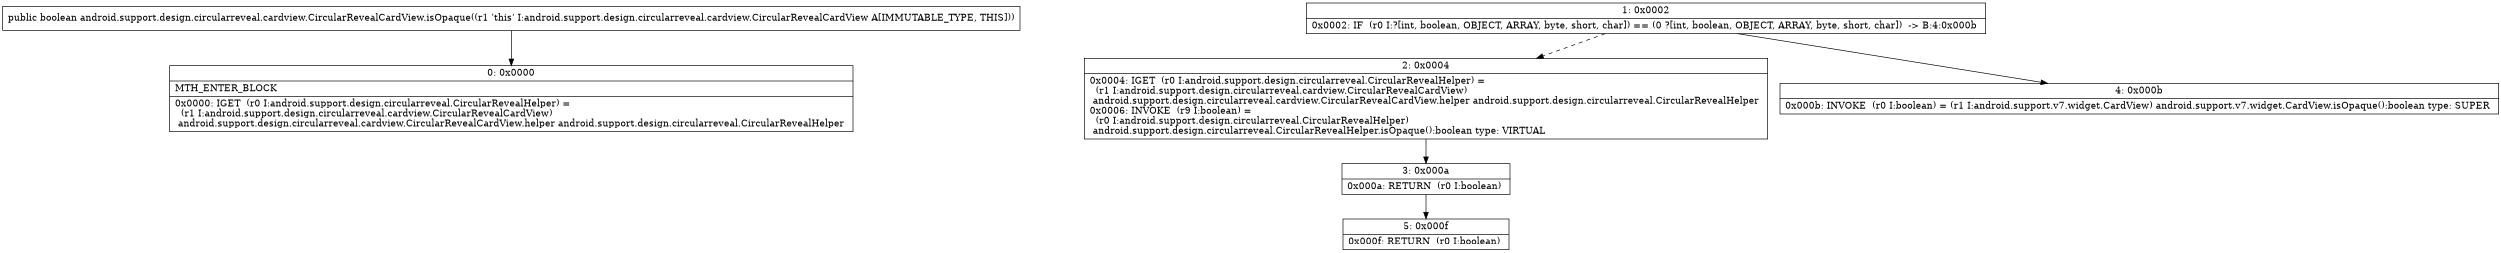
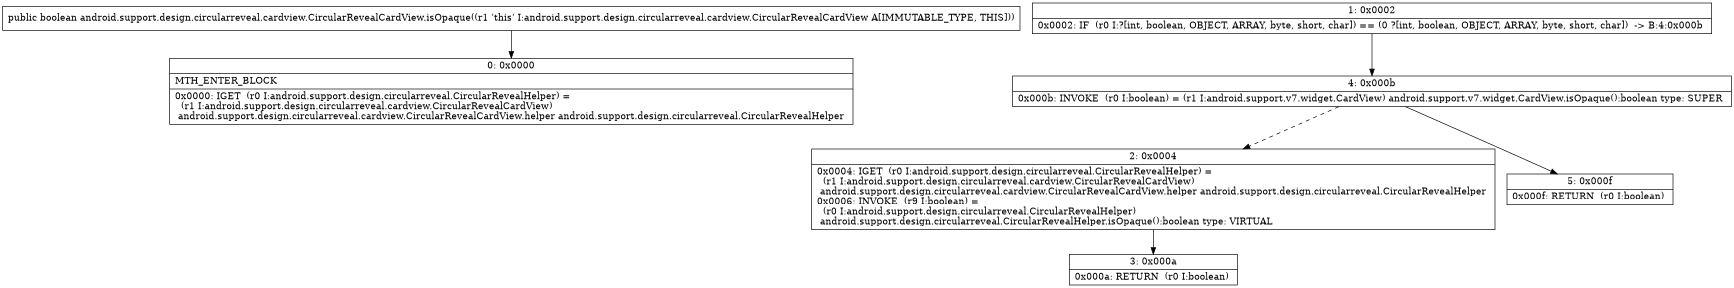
(1574, 45) -> (1294, 126)
(1426, 203) -> (1478, 139)
